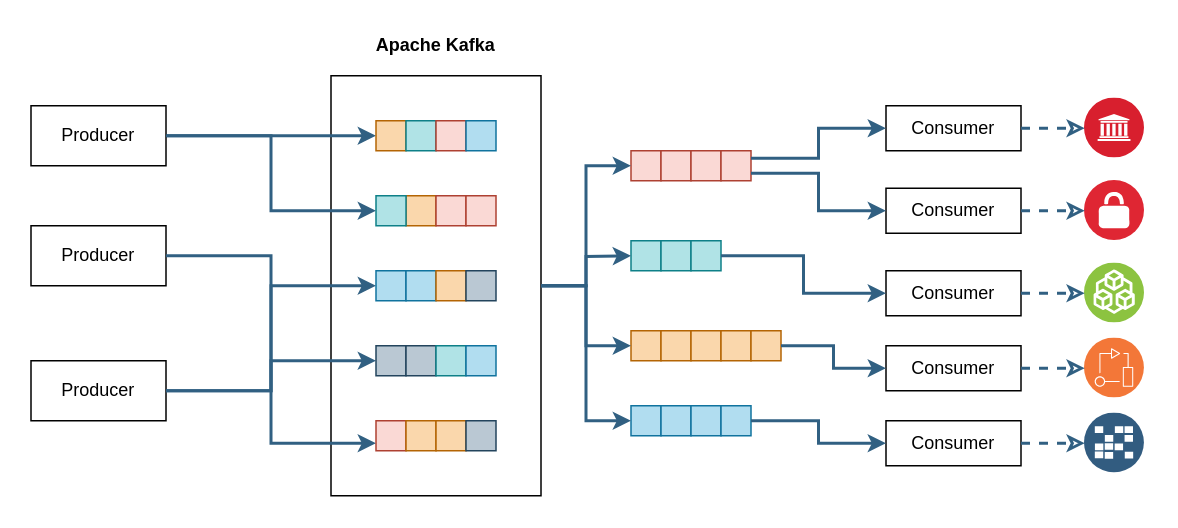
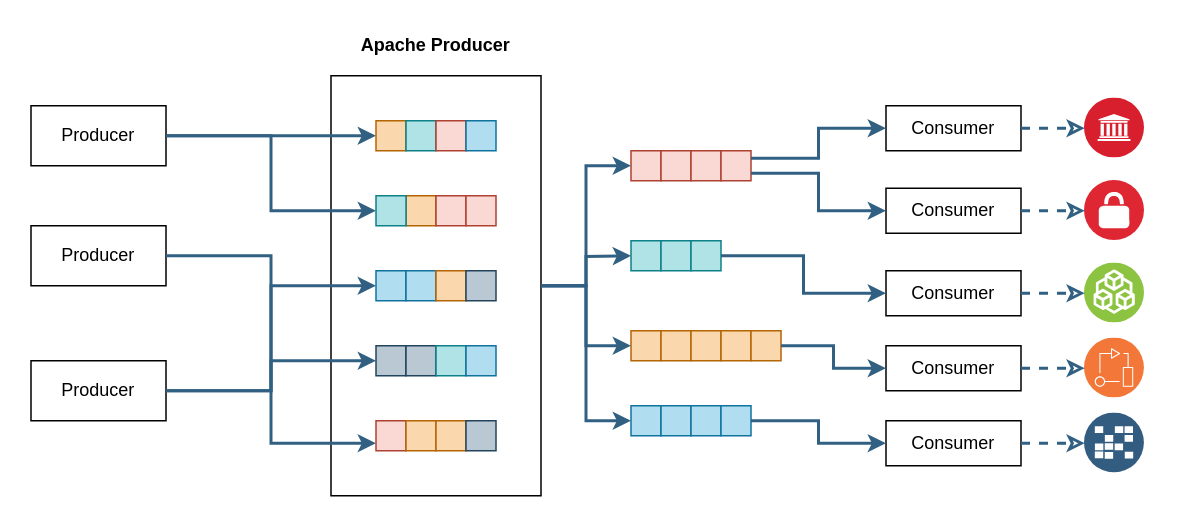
(436, 46) -> (436, 46)
